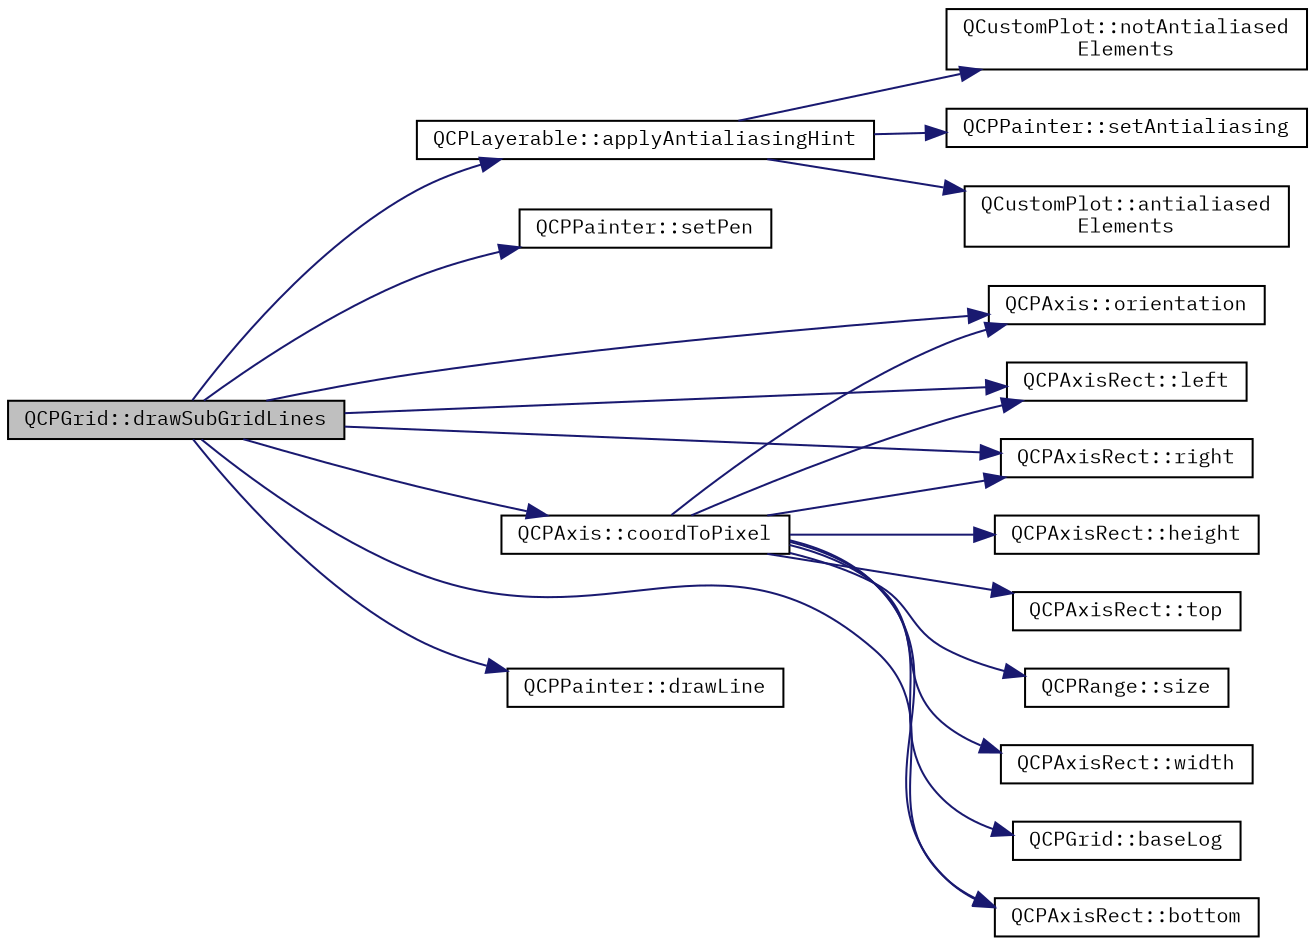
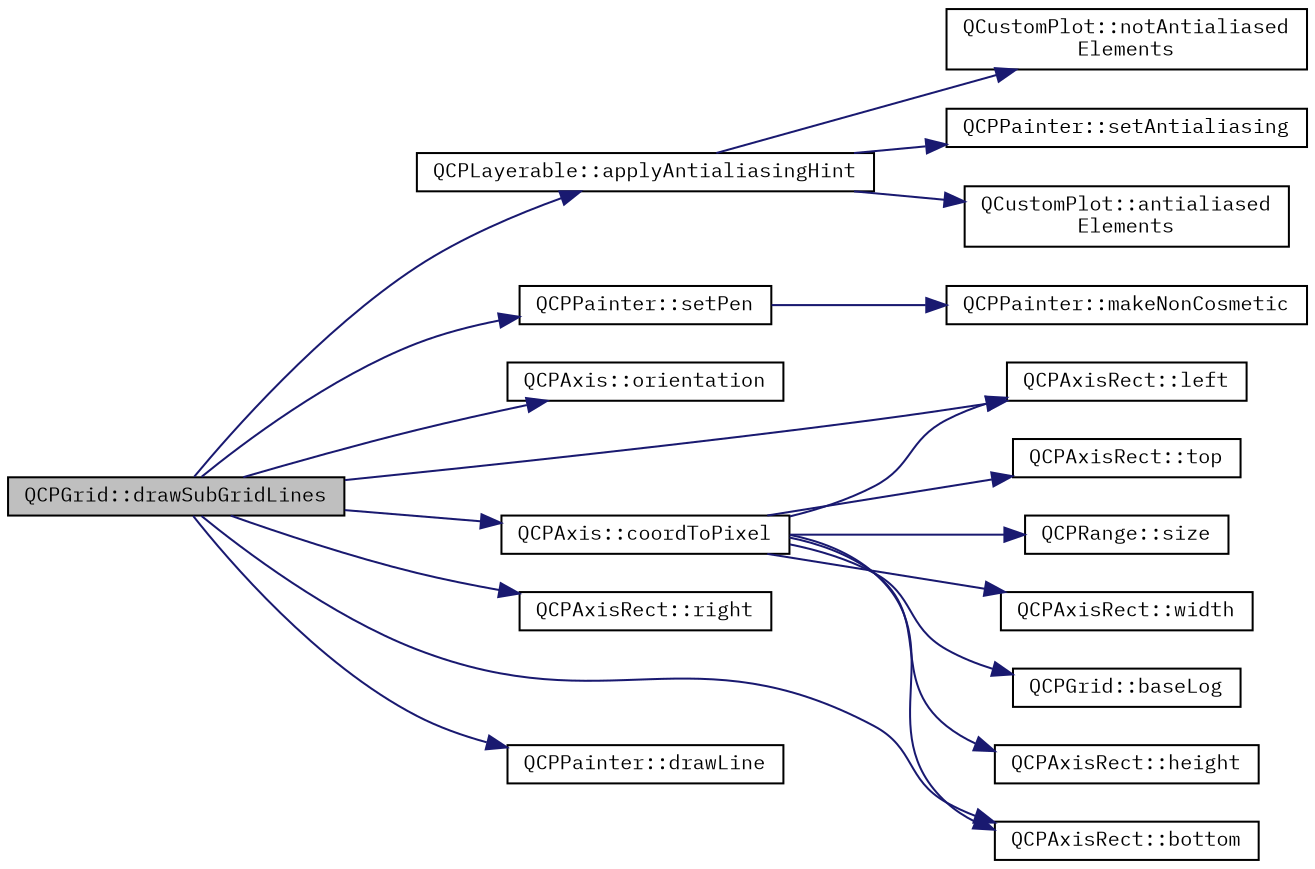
none -> (1127, 305)
(821, 409) -> none
(876, 498) -> none
